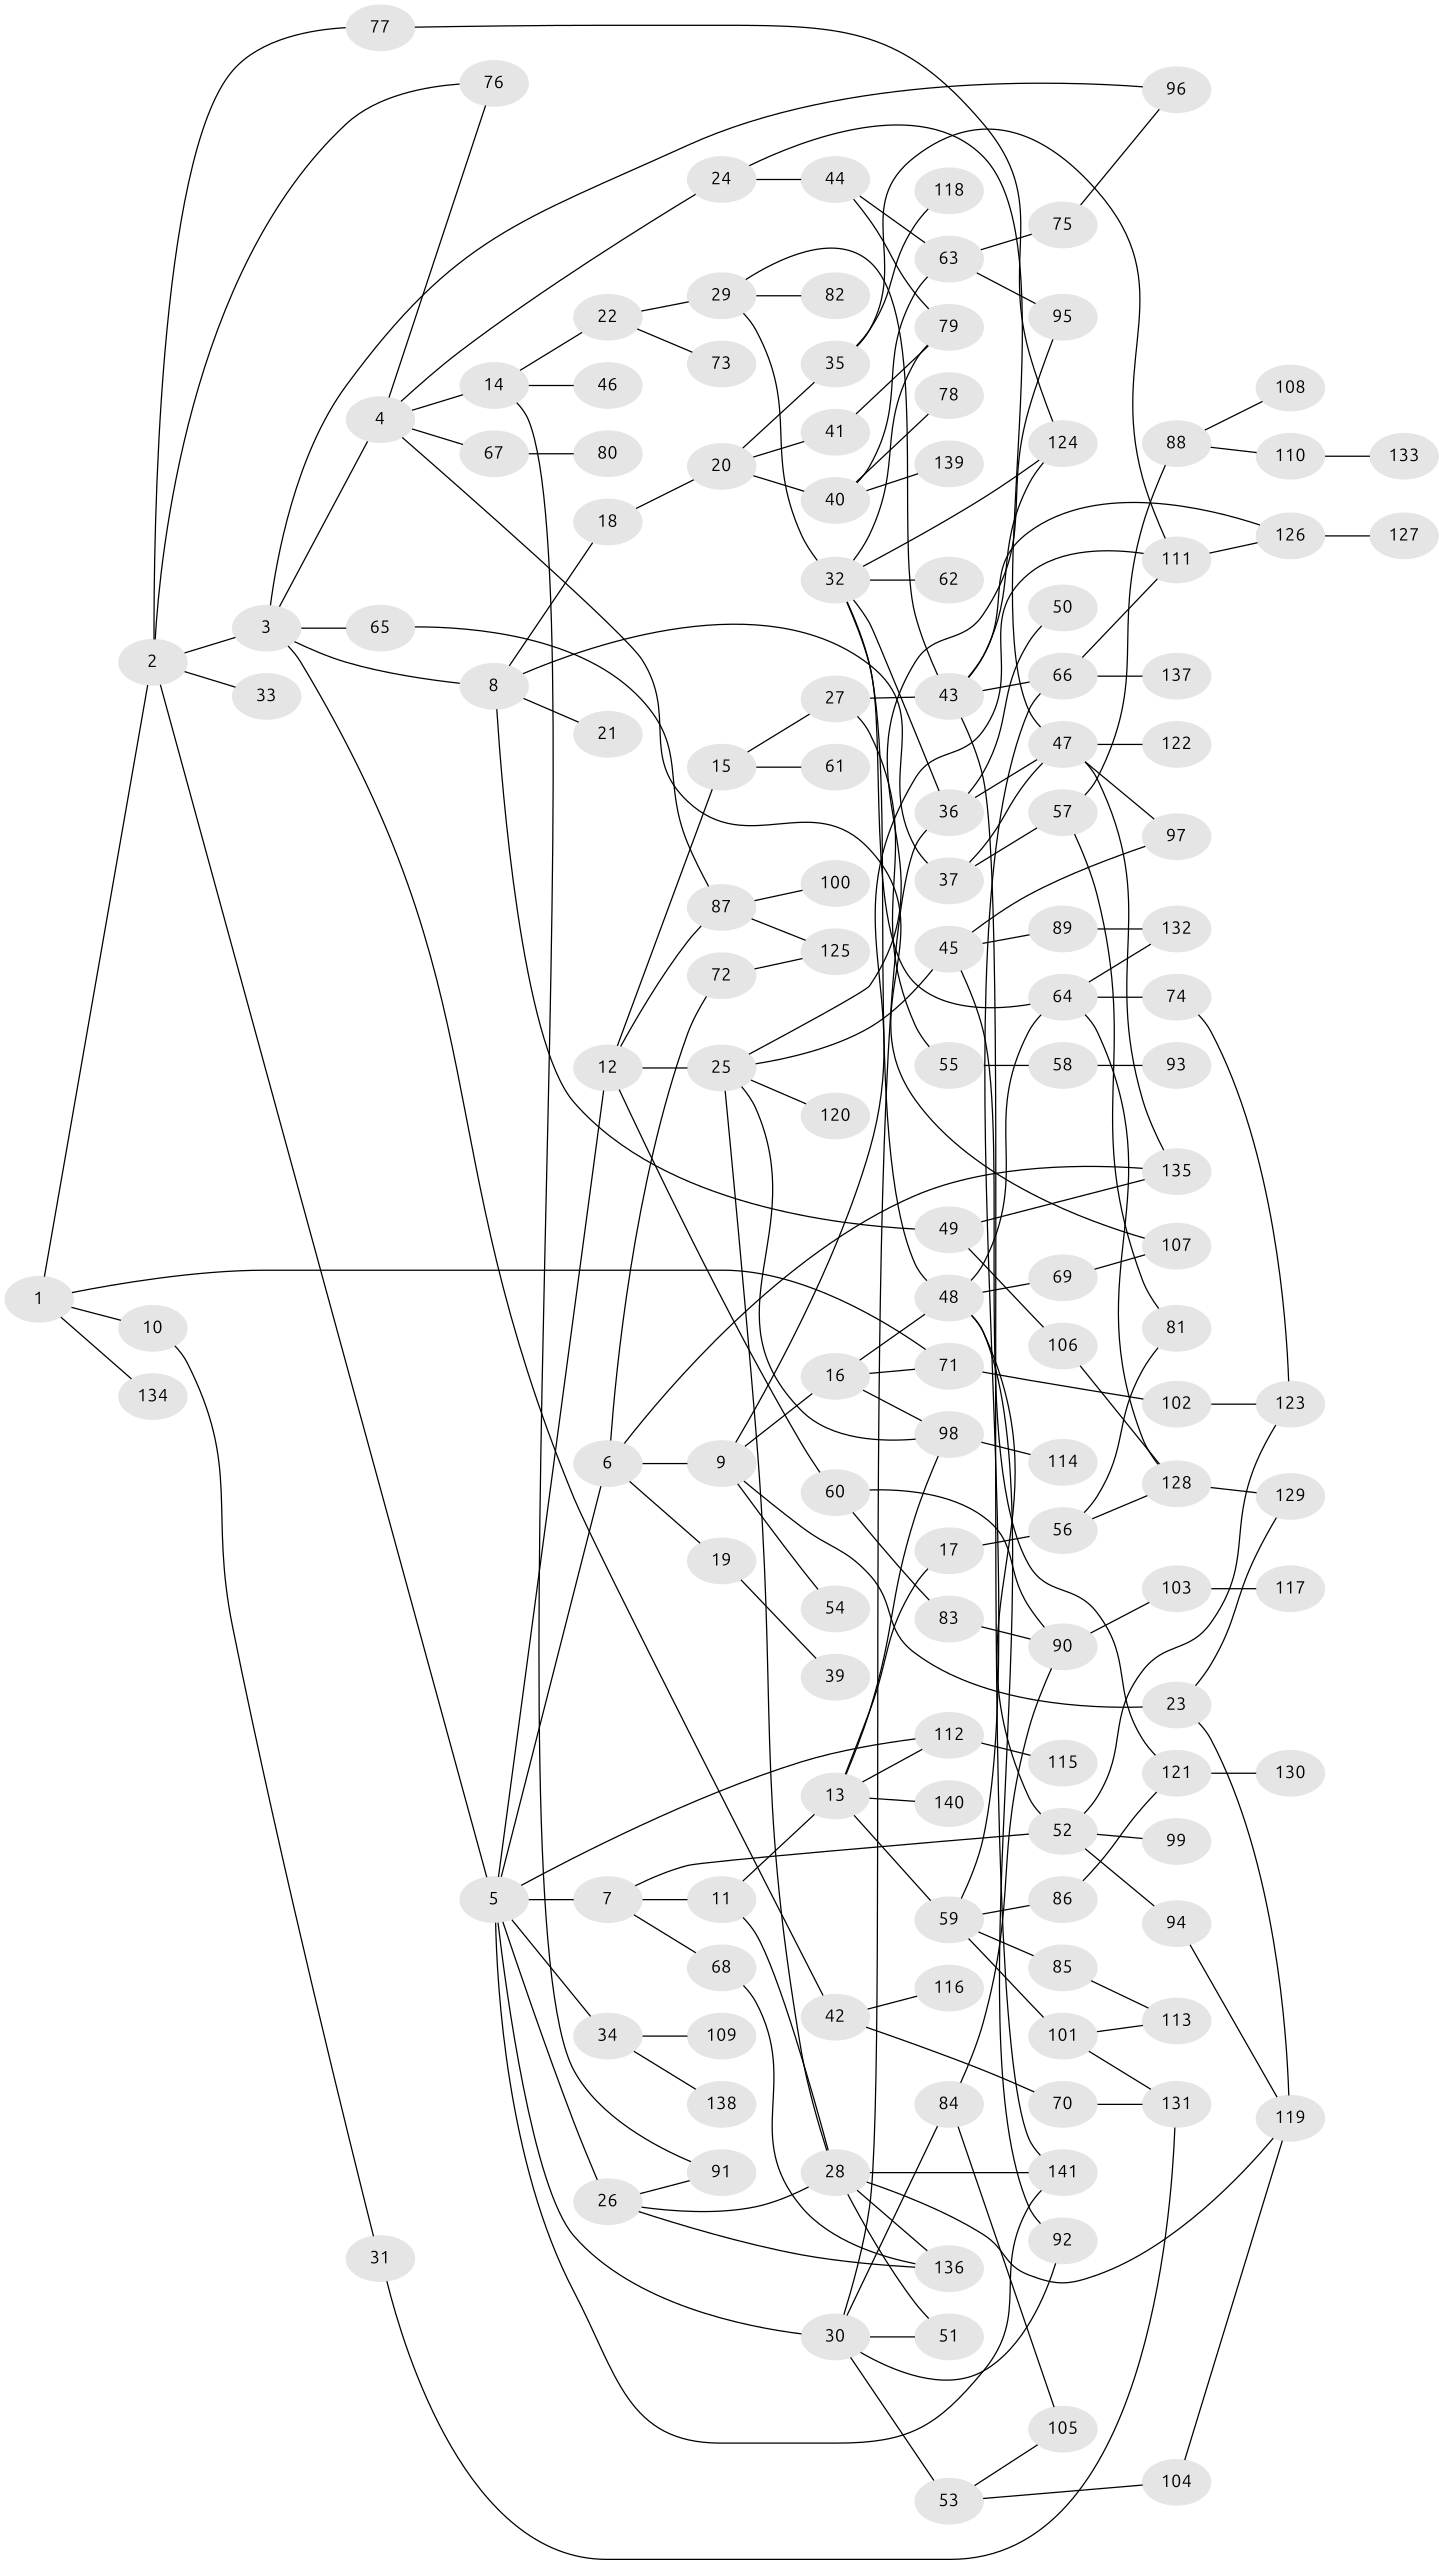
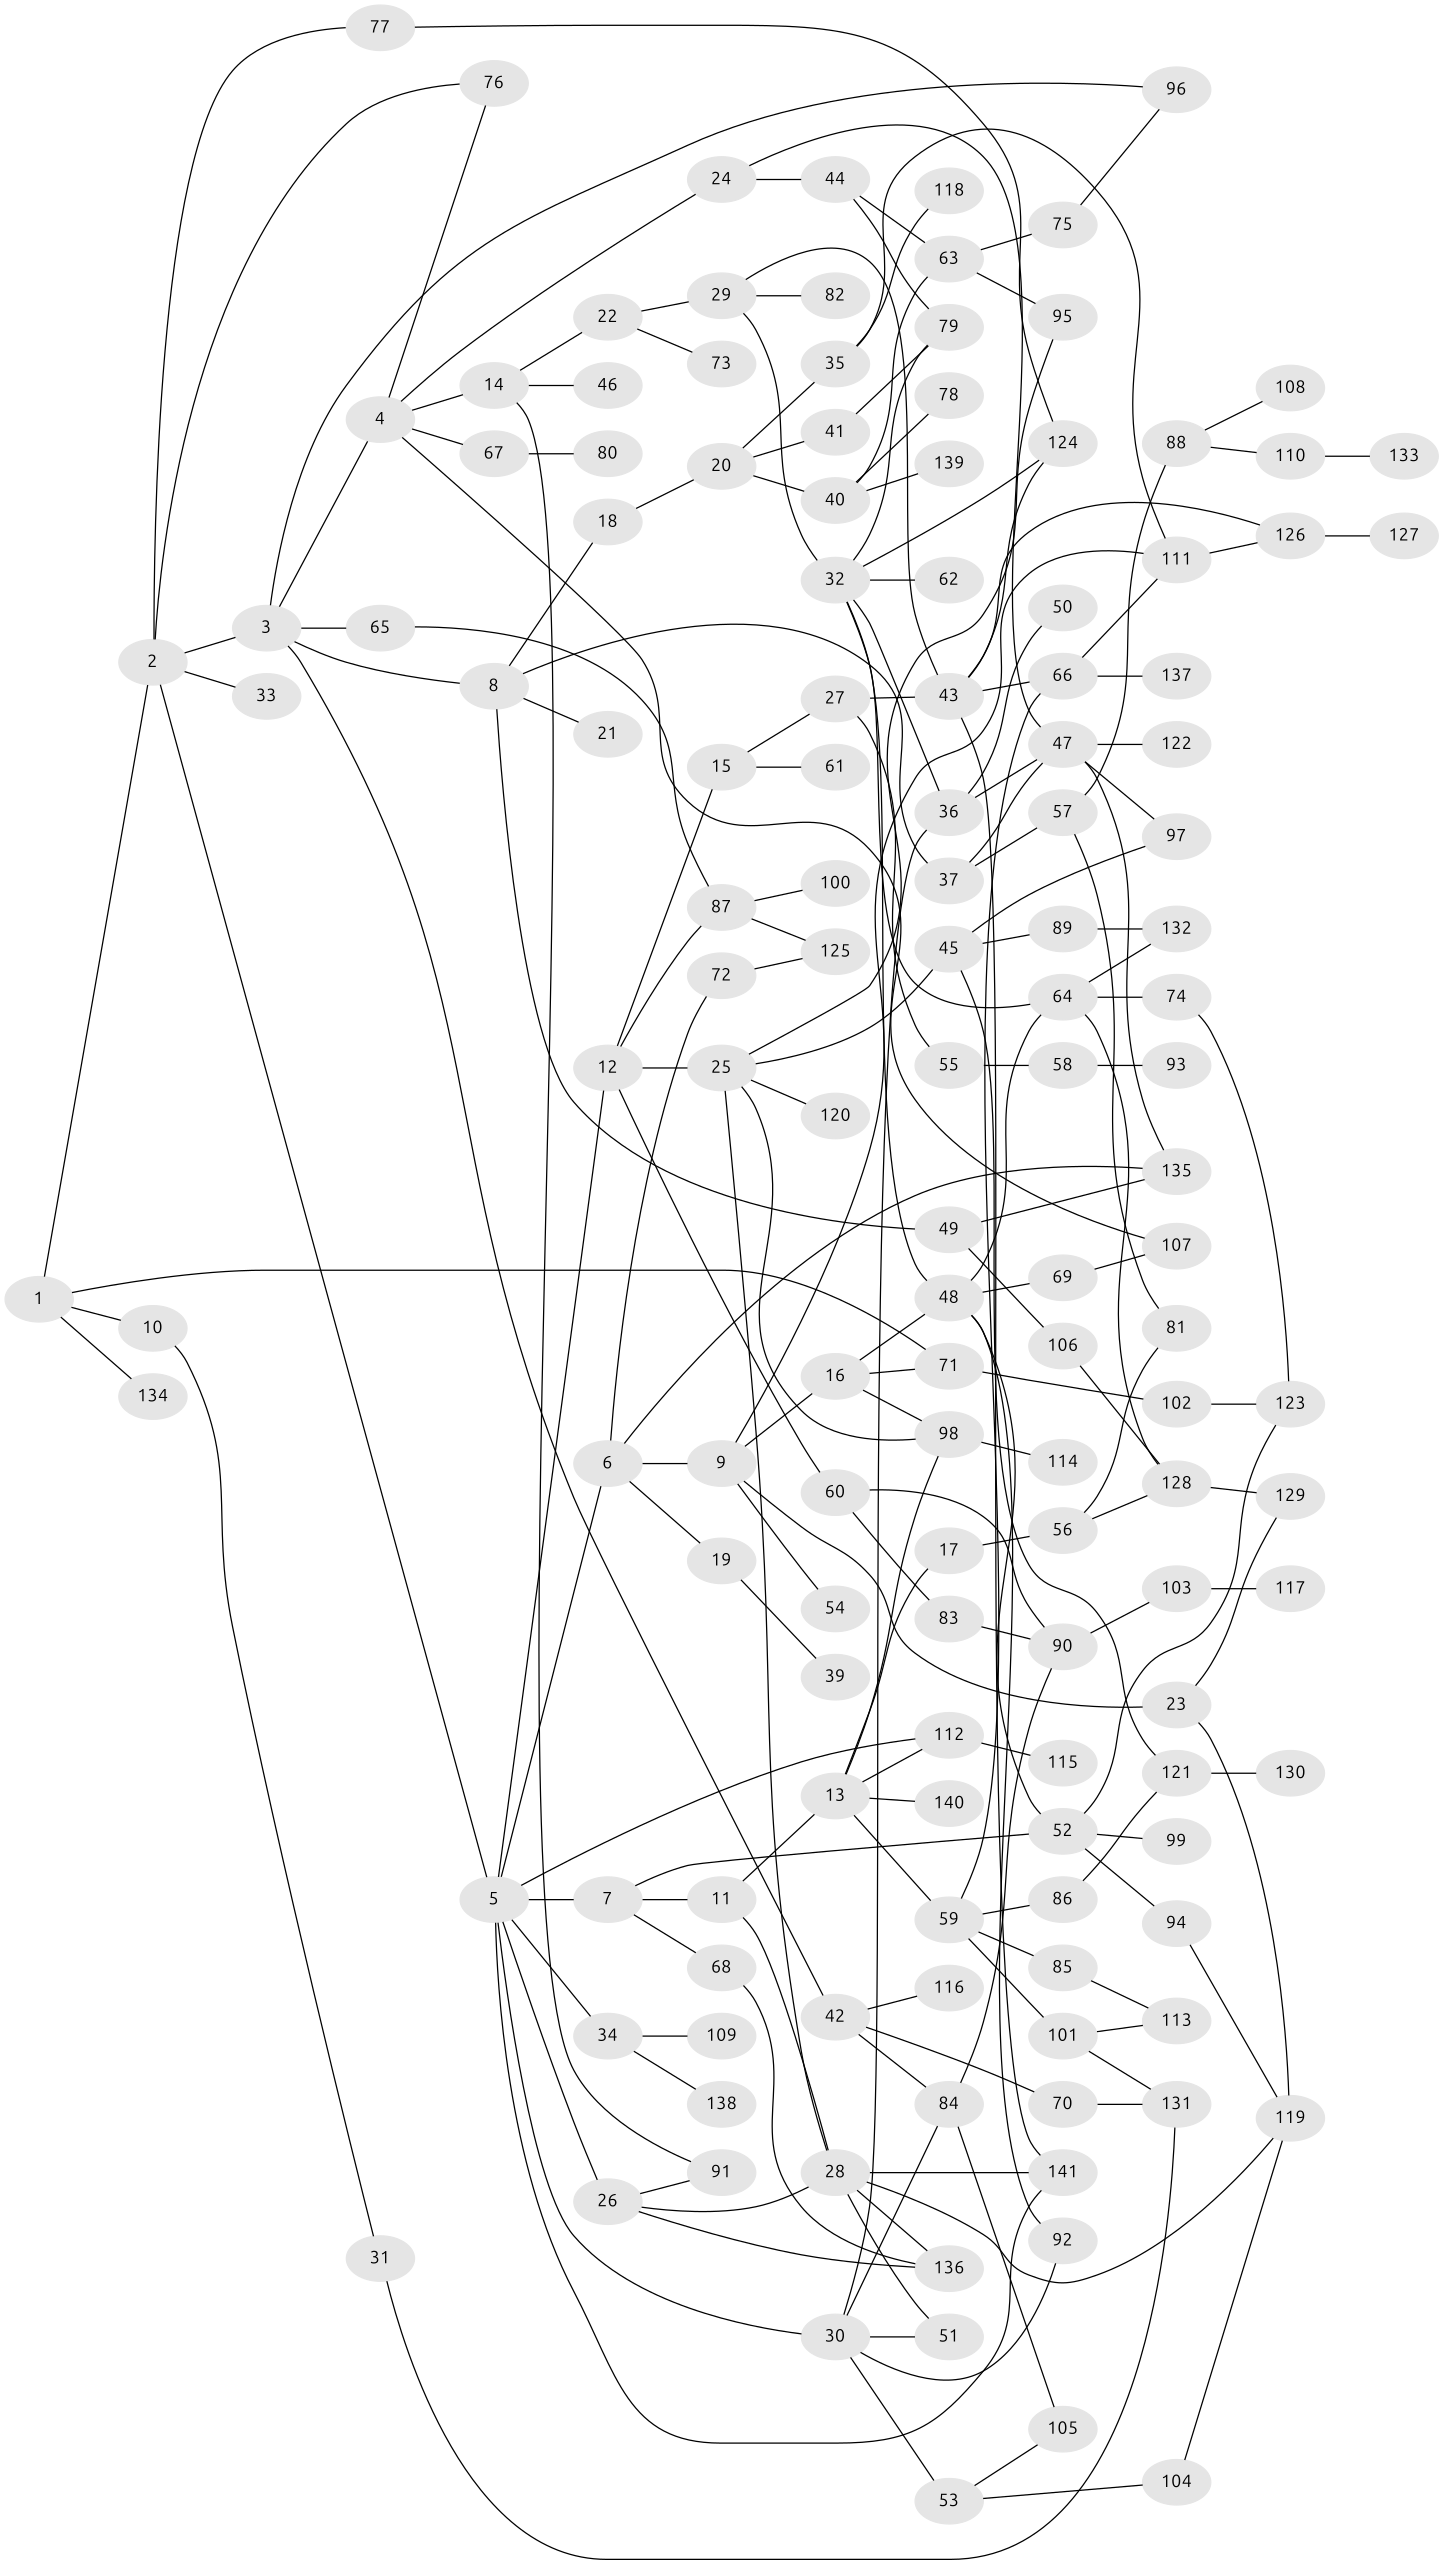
none -> (892, 2061)
